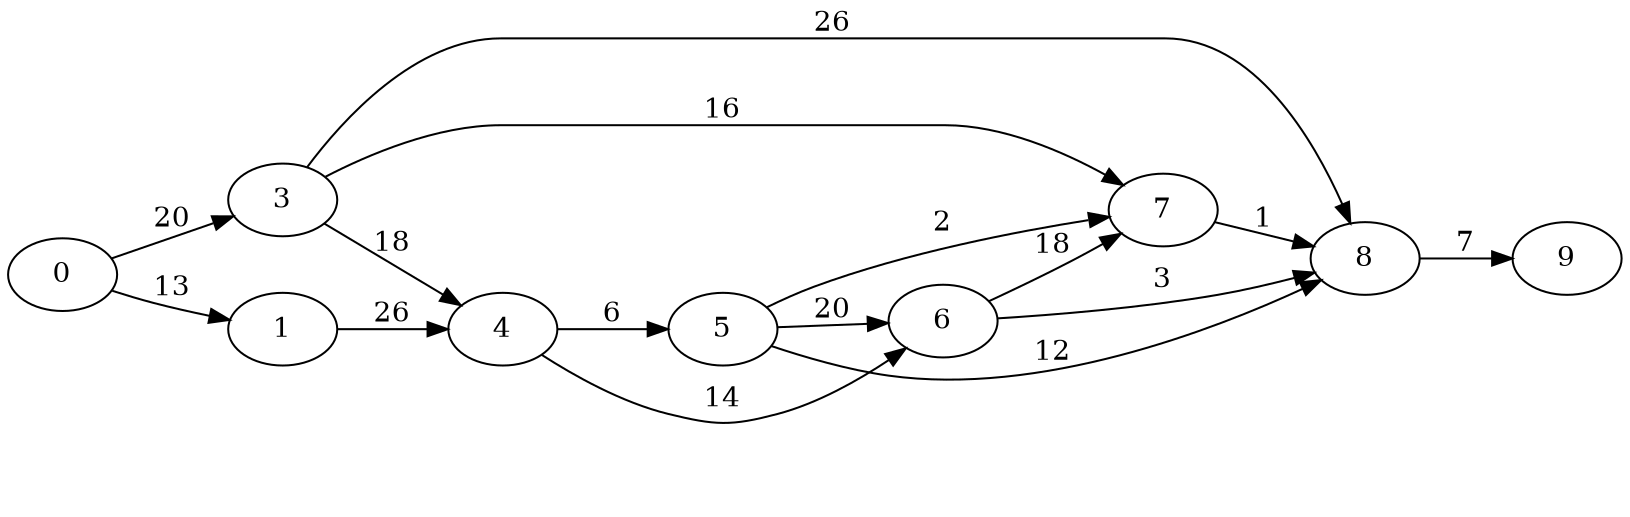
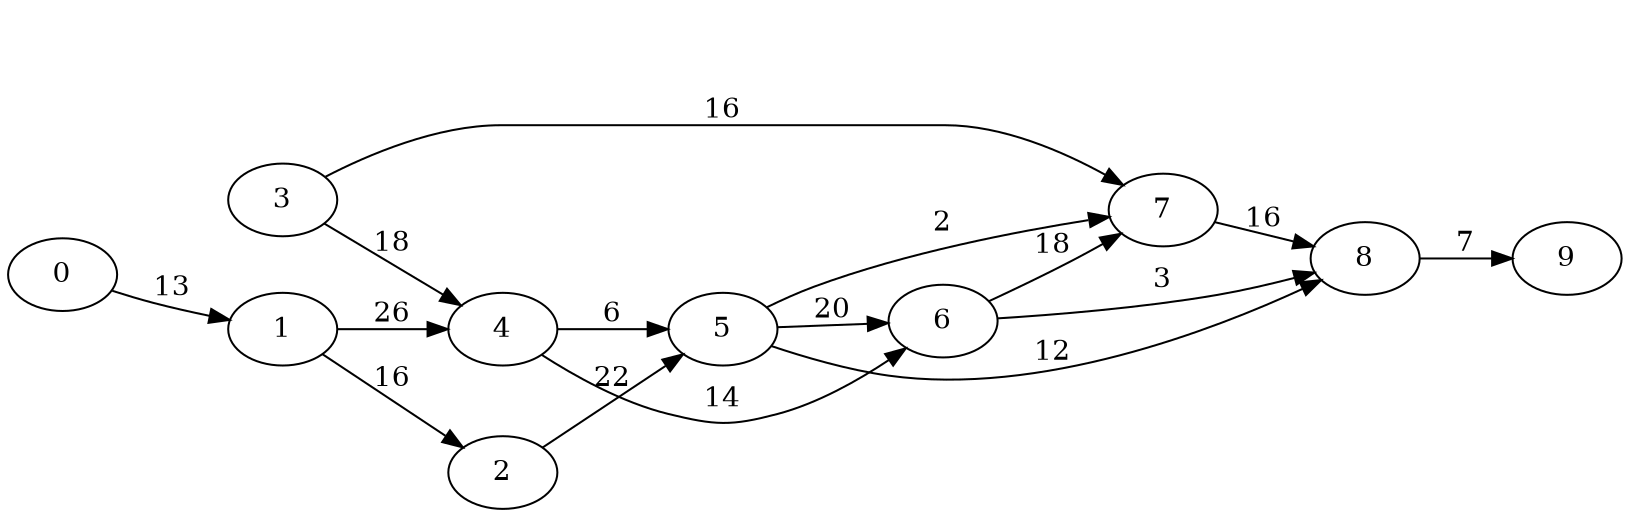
(841, 38) -> none
(1264, 219) -> (1264, 219)
(162, 241) -> none
none -> (503, 473)
